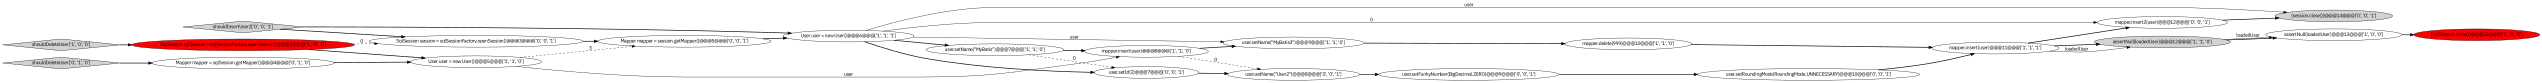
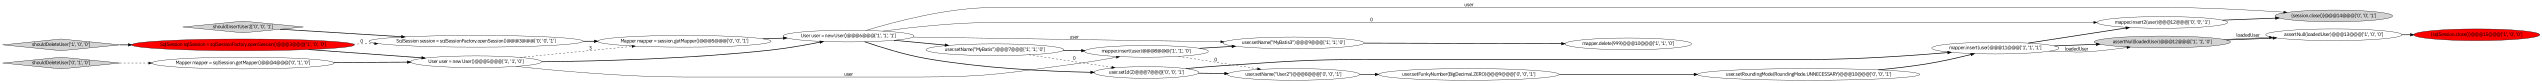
(545, 28) -> (681, 57)
(1810, 46) -> (1567, 59)
(134, 63) -> (134, 63)
